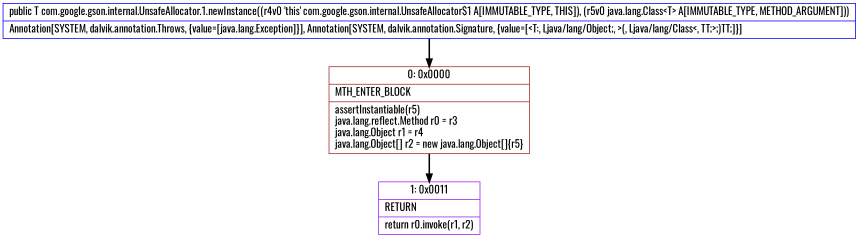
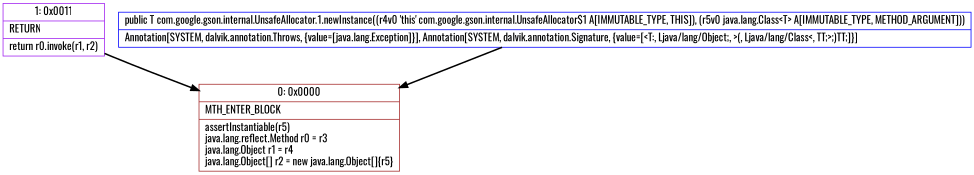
(429, 164) -> (148, 71)
